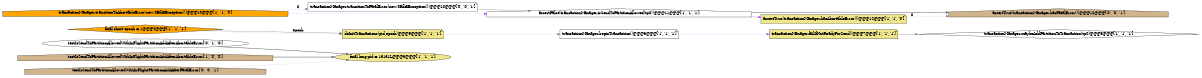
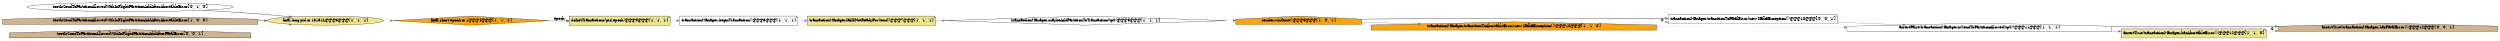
none -> (387, 21)
none -> (1299, 21)
